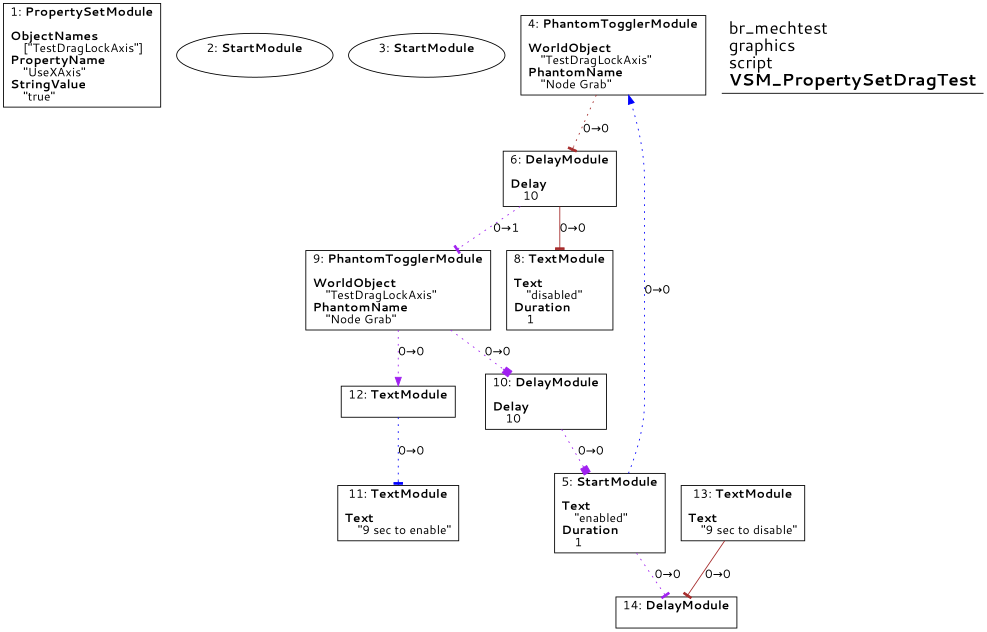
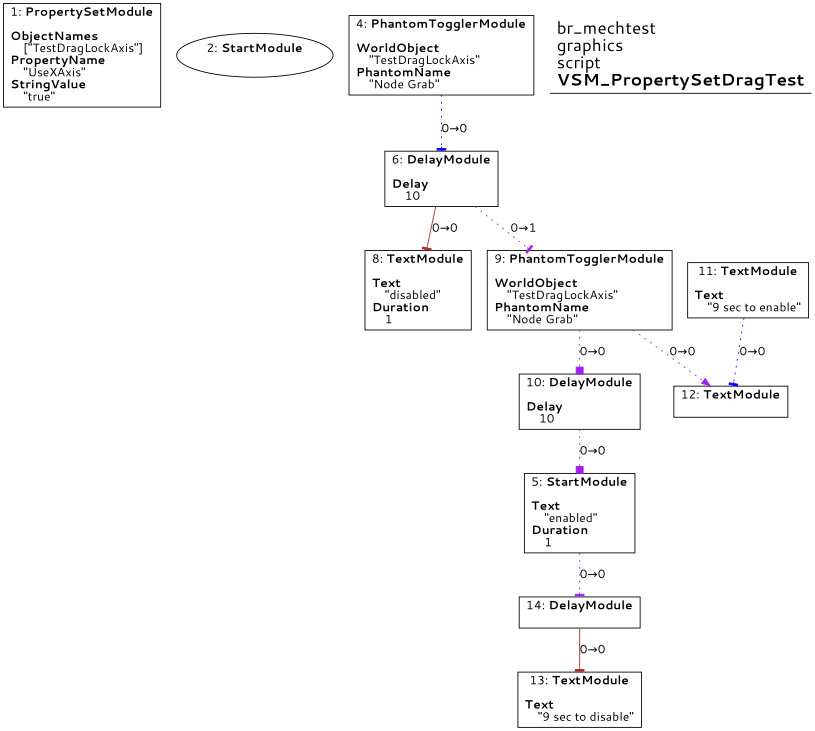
(427, 55) -> none
(585, 121) -> (441, 121)
(644, 289) -> none
(398, 449) -> (739, 350)
(707, 567) -> (580, 648)
